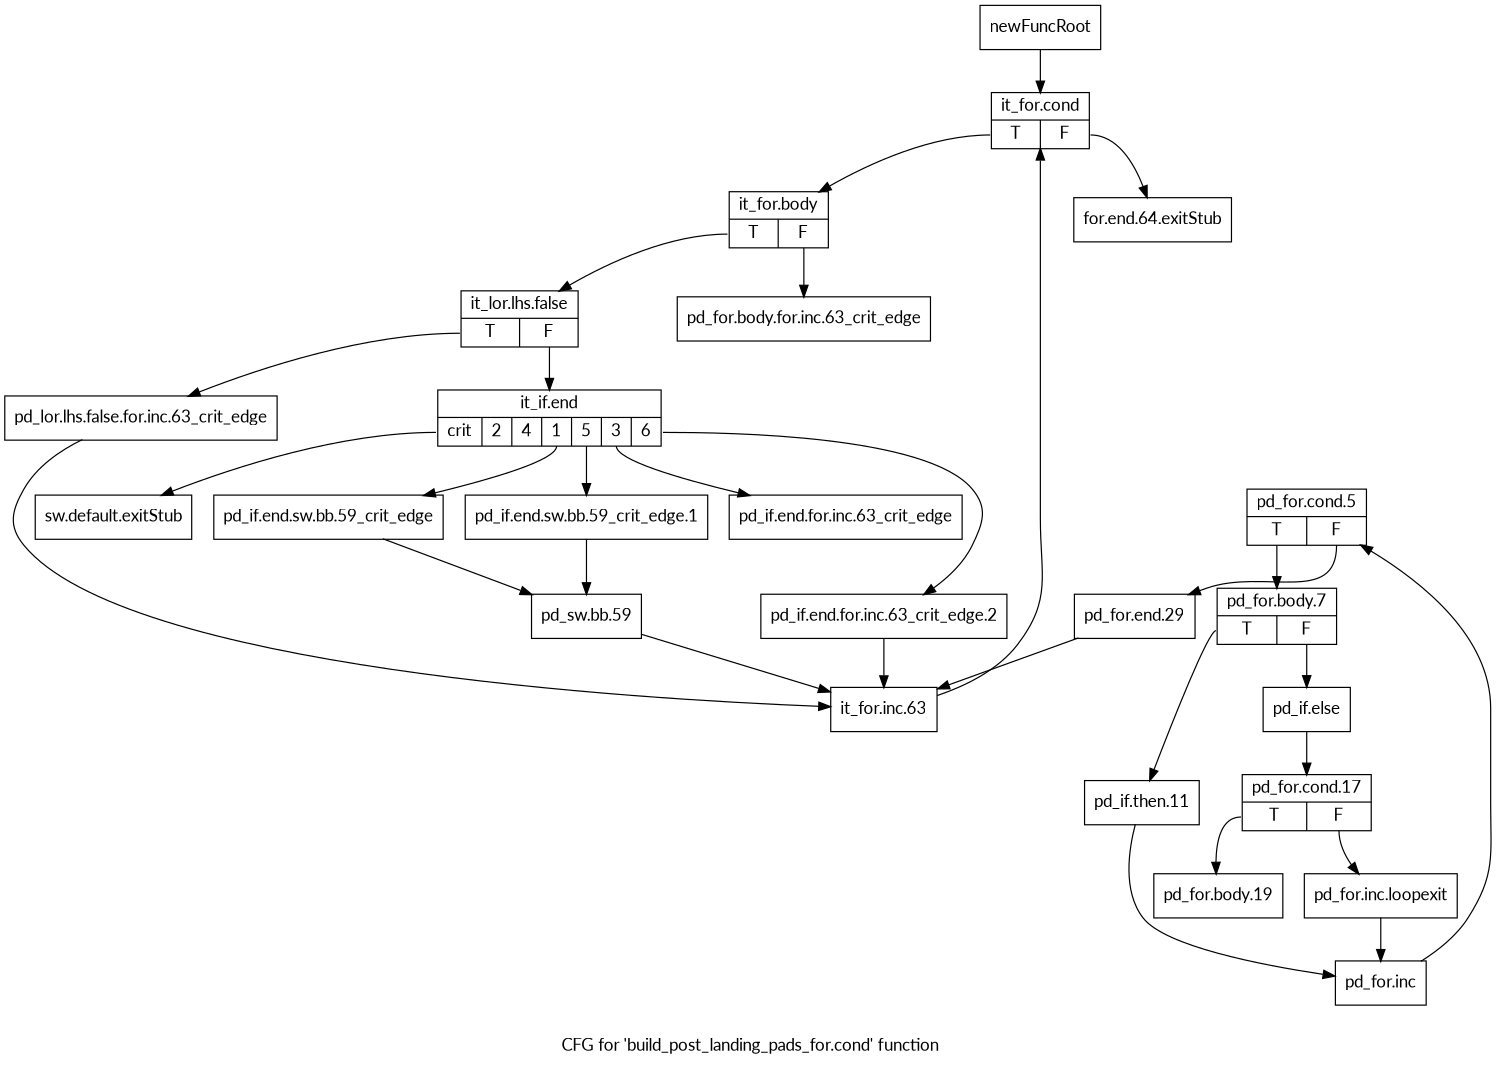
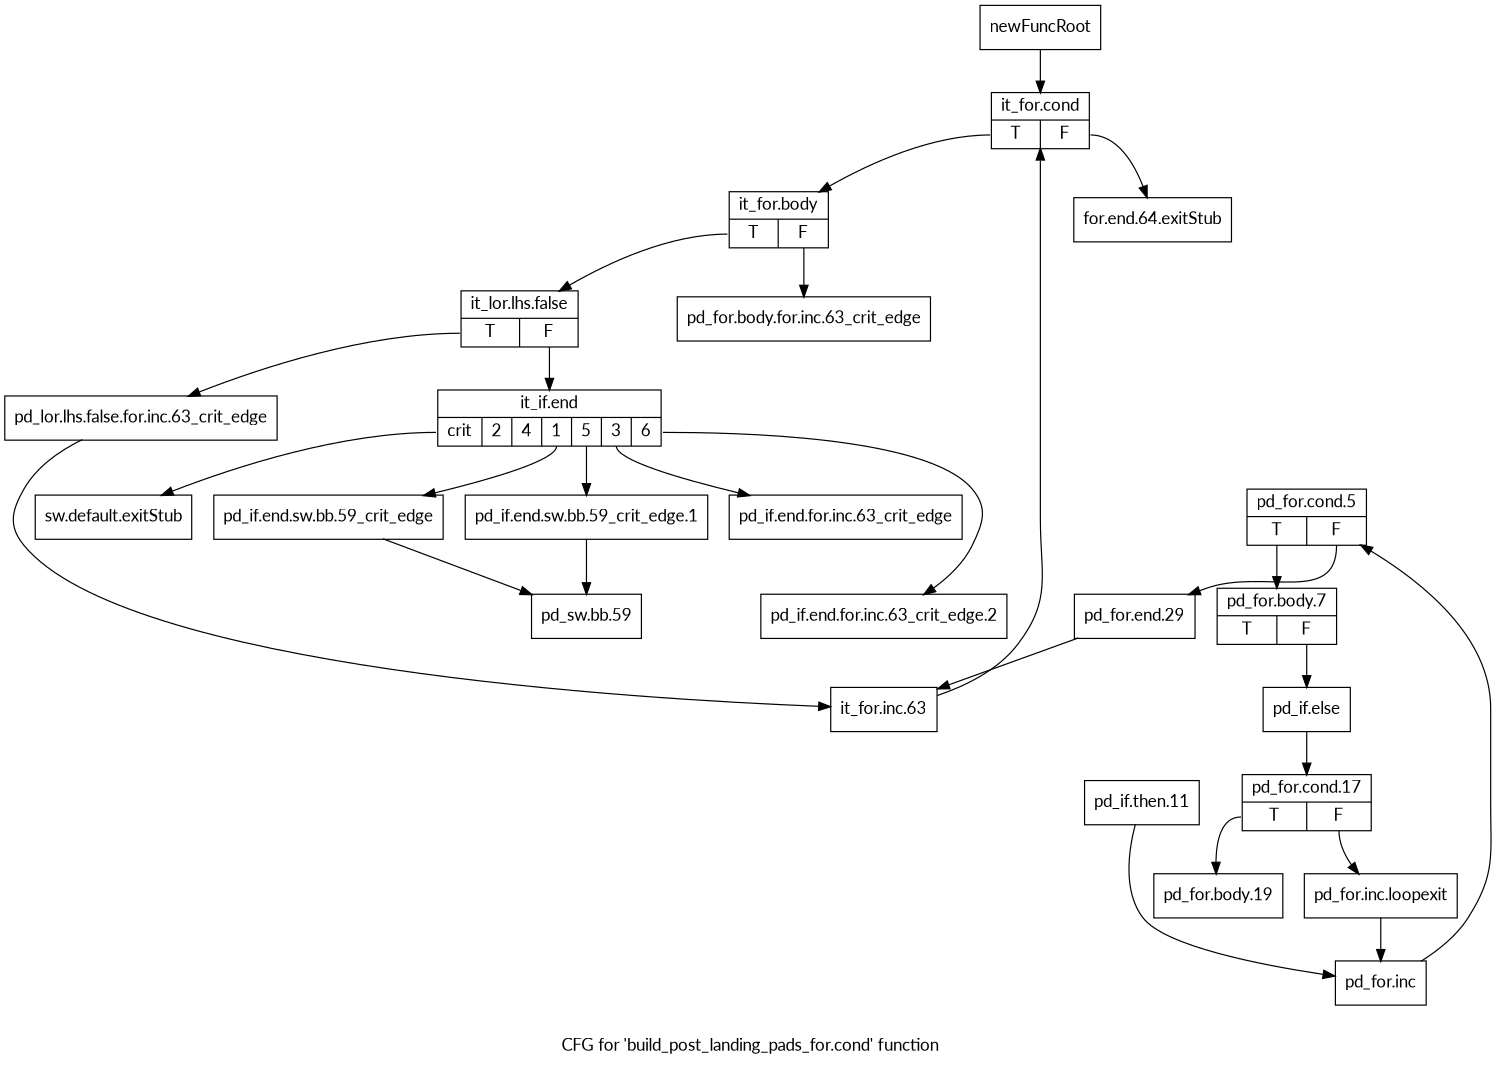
(884, 657) -> none
(730, 661) -> none
(1182, 699) -> none
